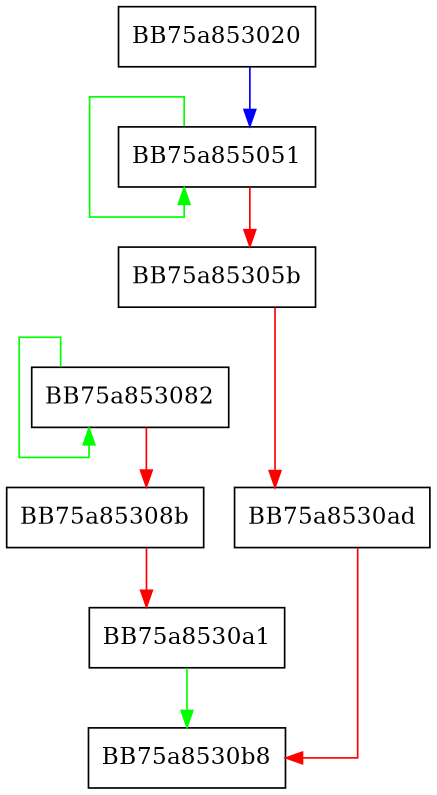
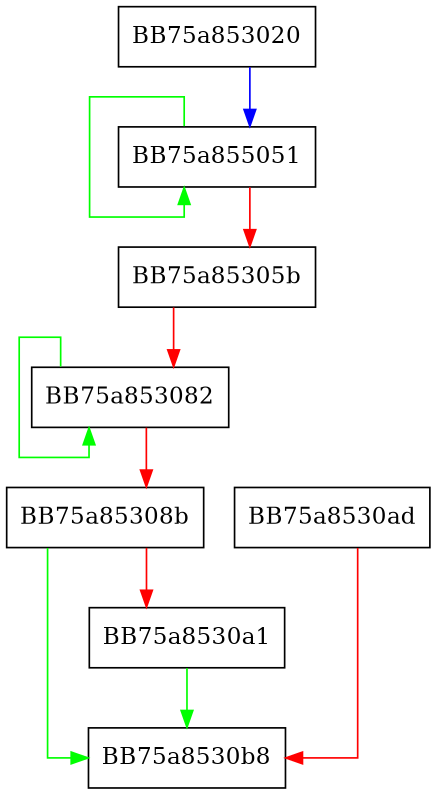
(275, 389) -> (174, 329)
none -> (48, 665)
